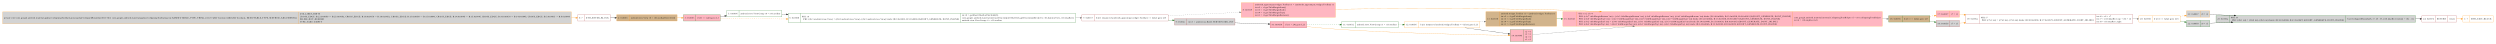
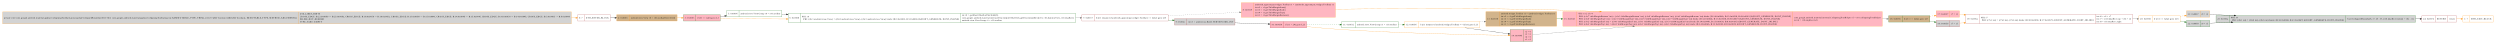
(753, 19) -> (753, 19)
